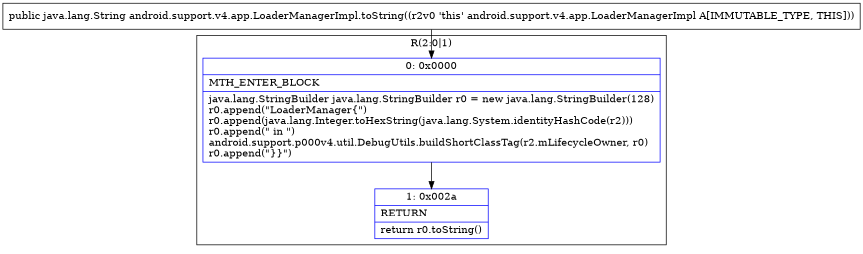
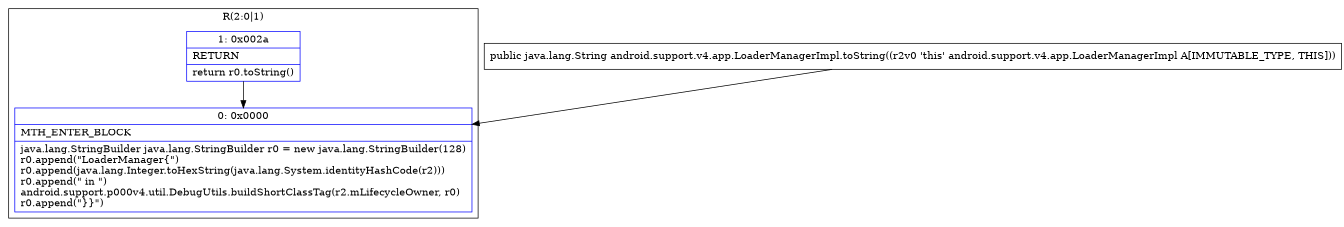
(432, 172) -> (243, 91)
